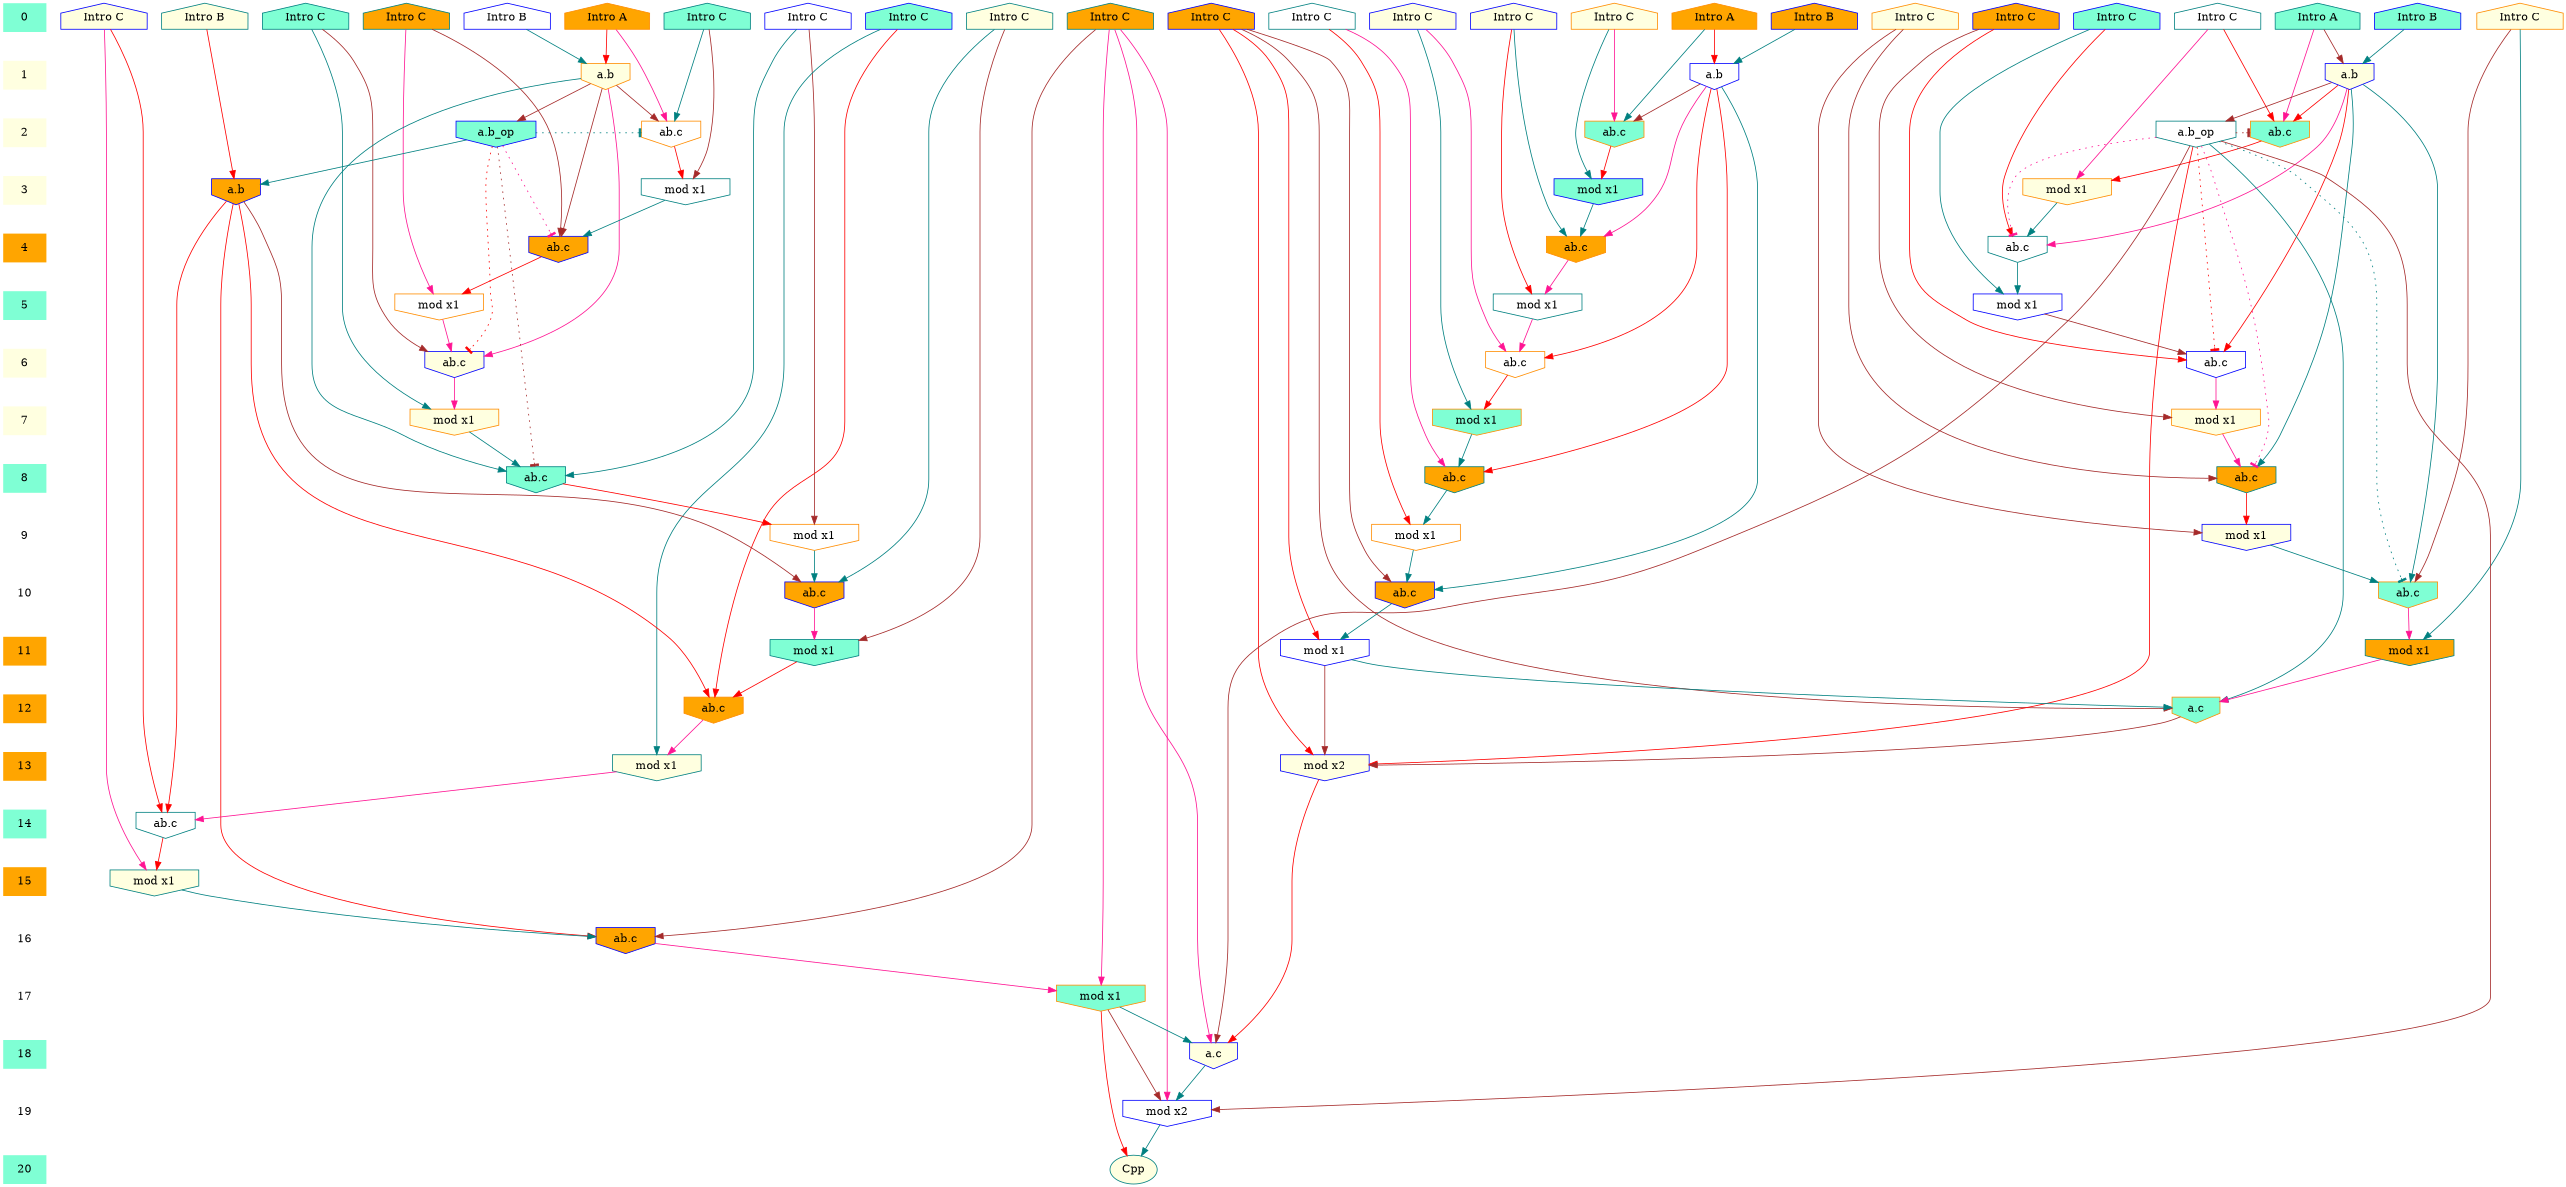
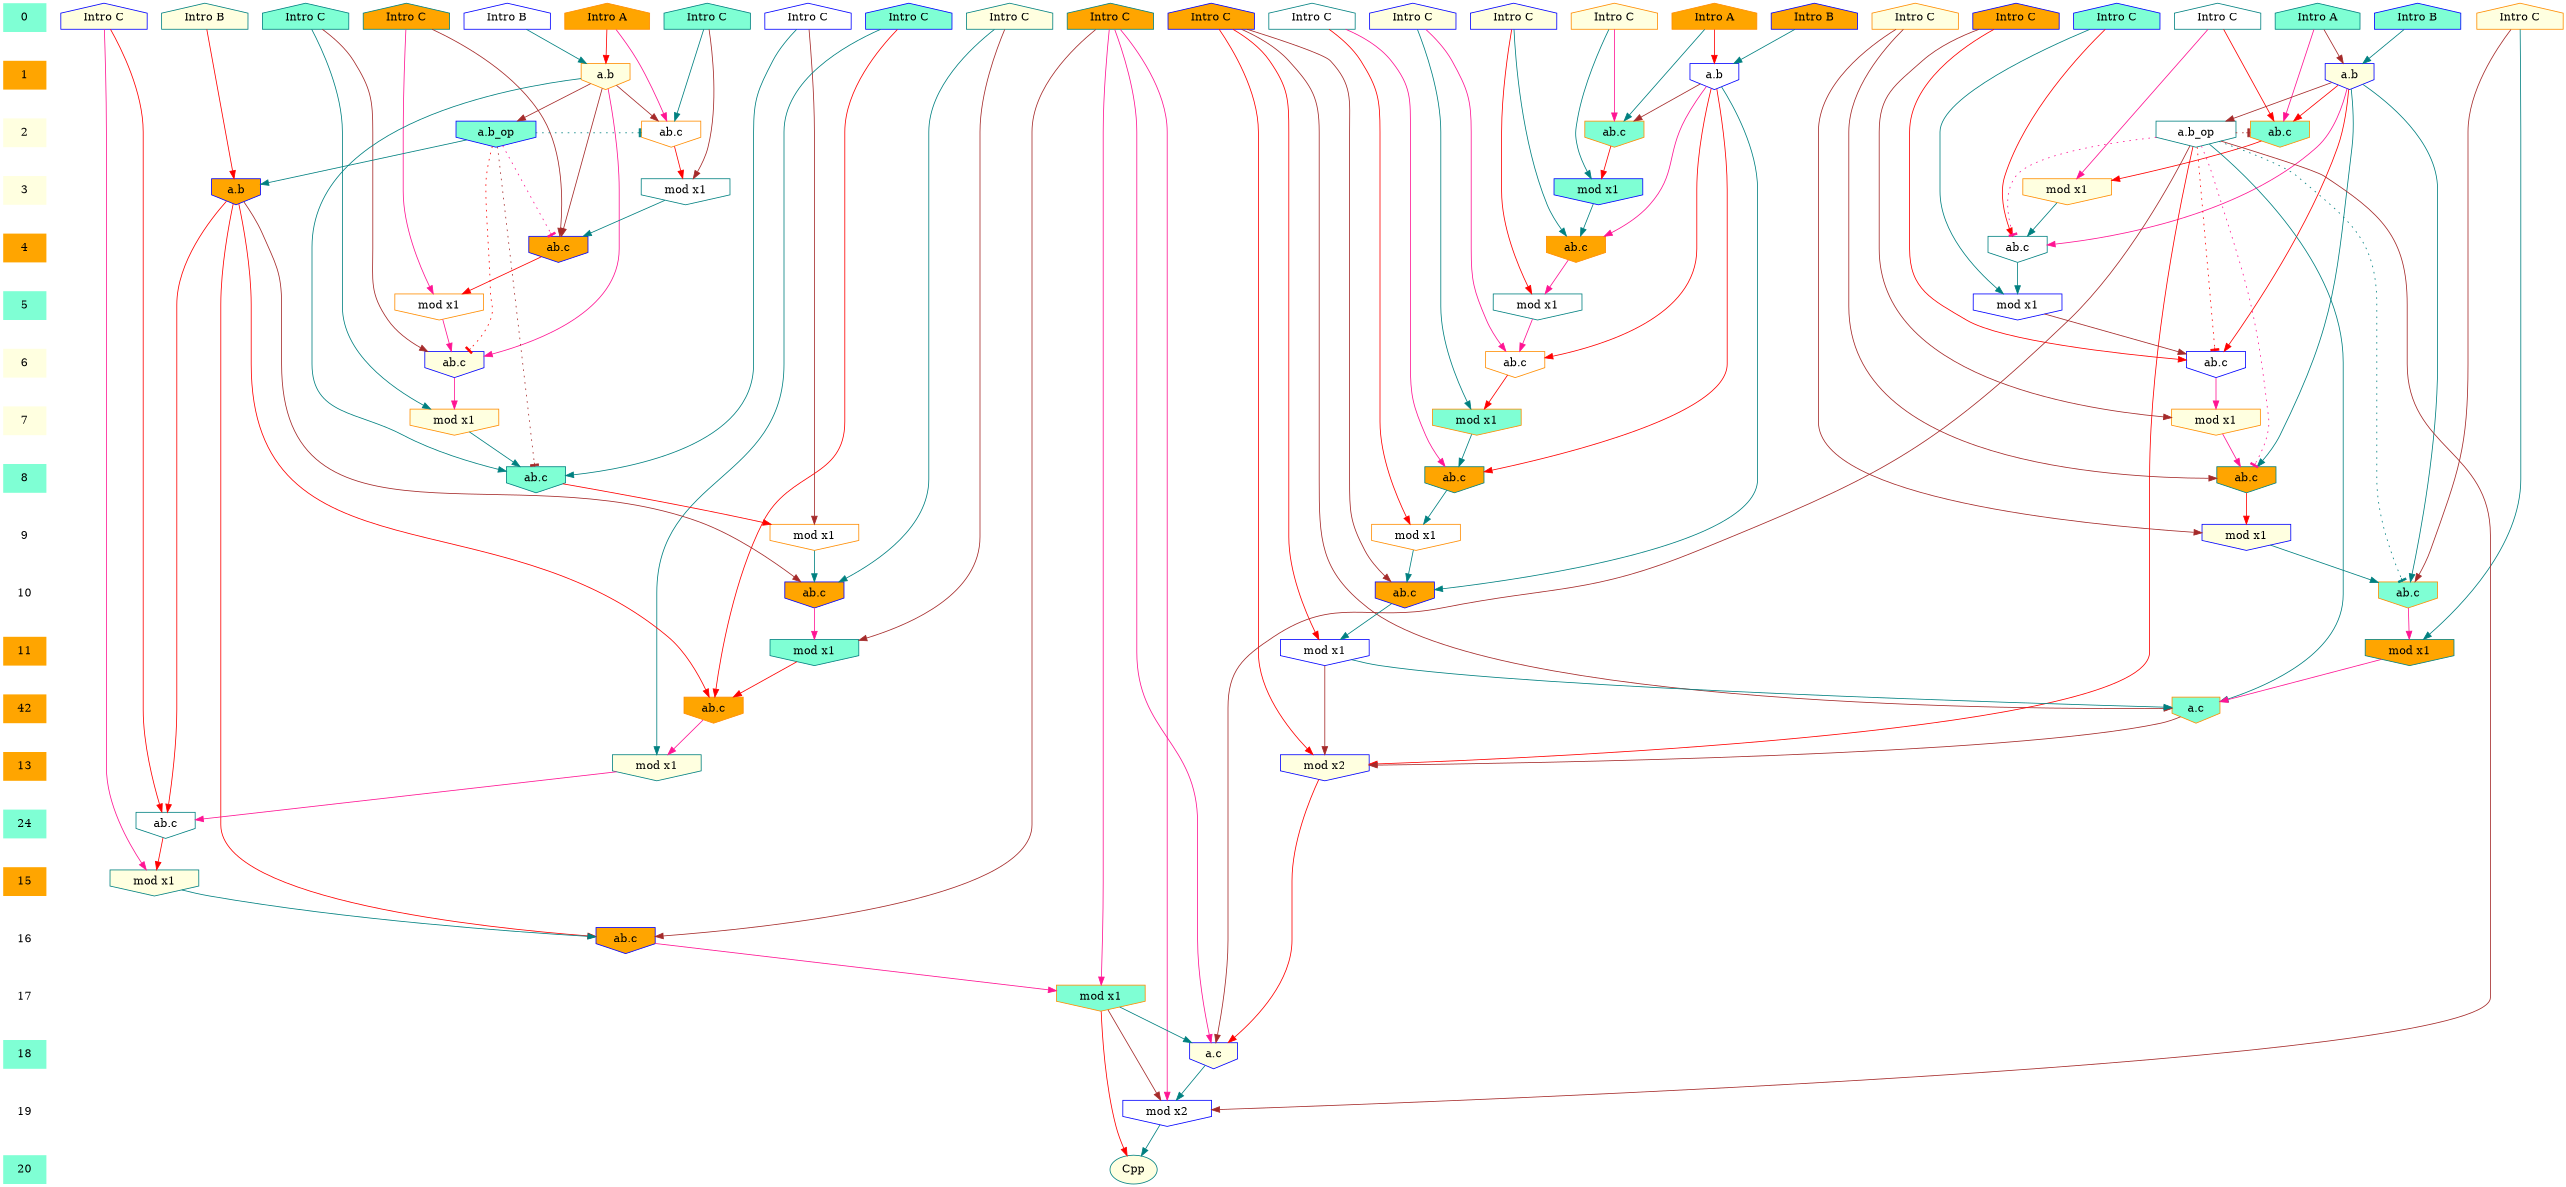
(25, 75) -> (25, 75)
(25, 709) -> (25, 709)
(25, 824) -> (25, 824)
